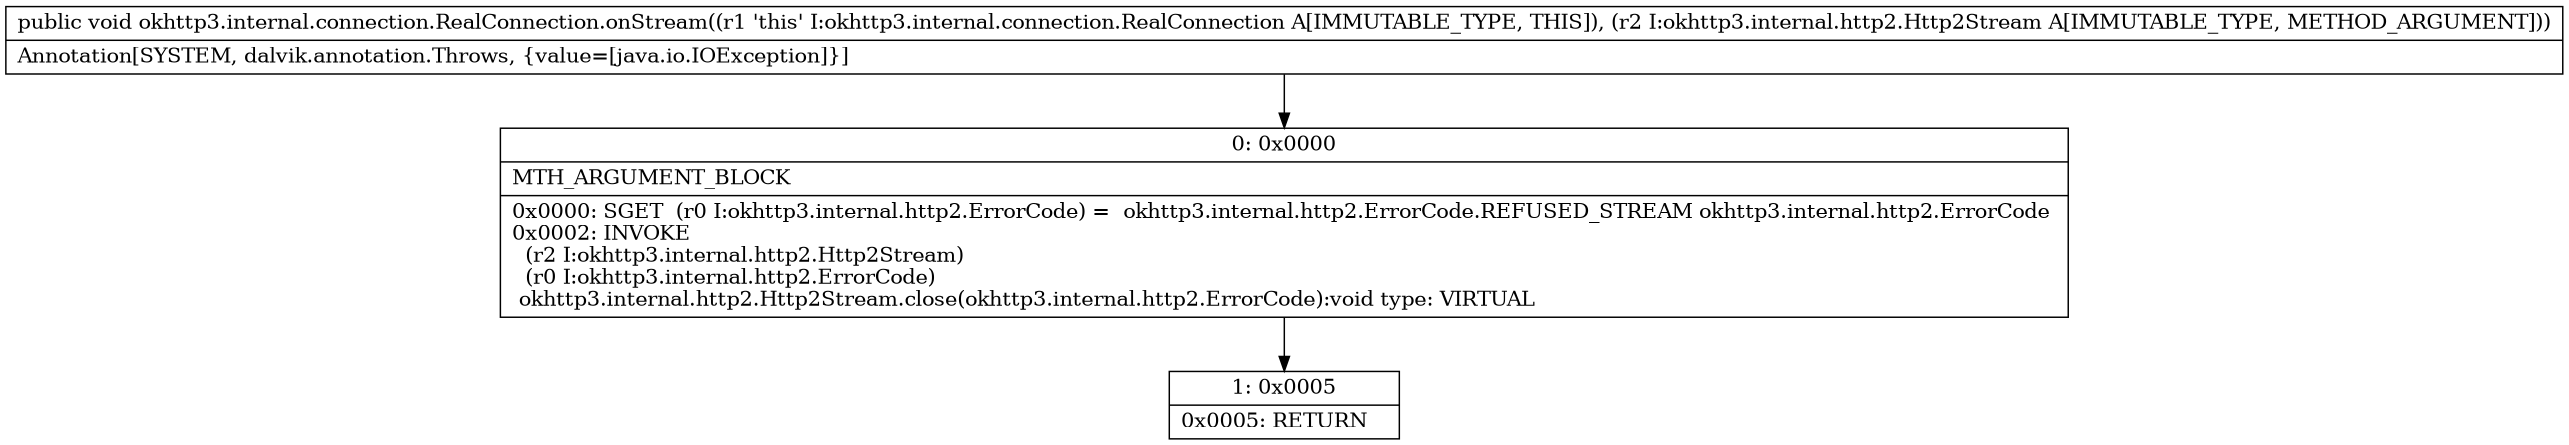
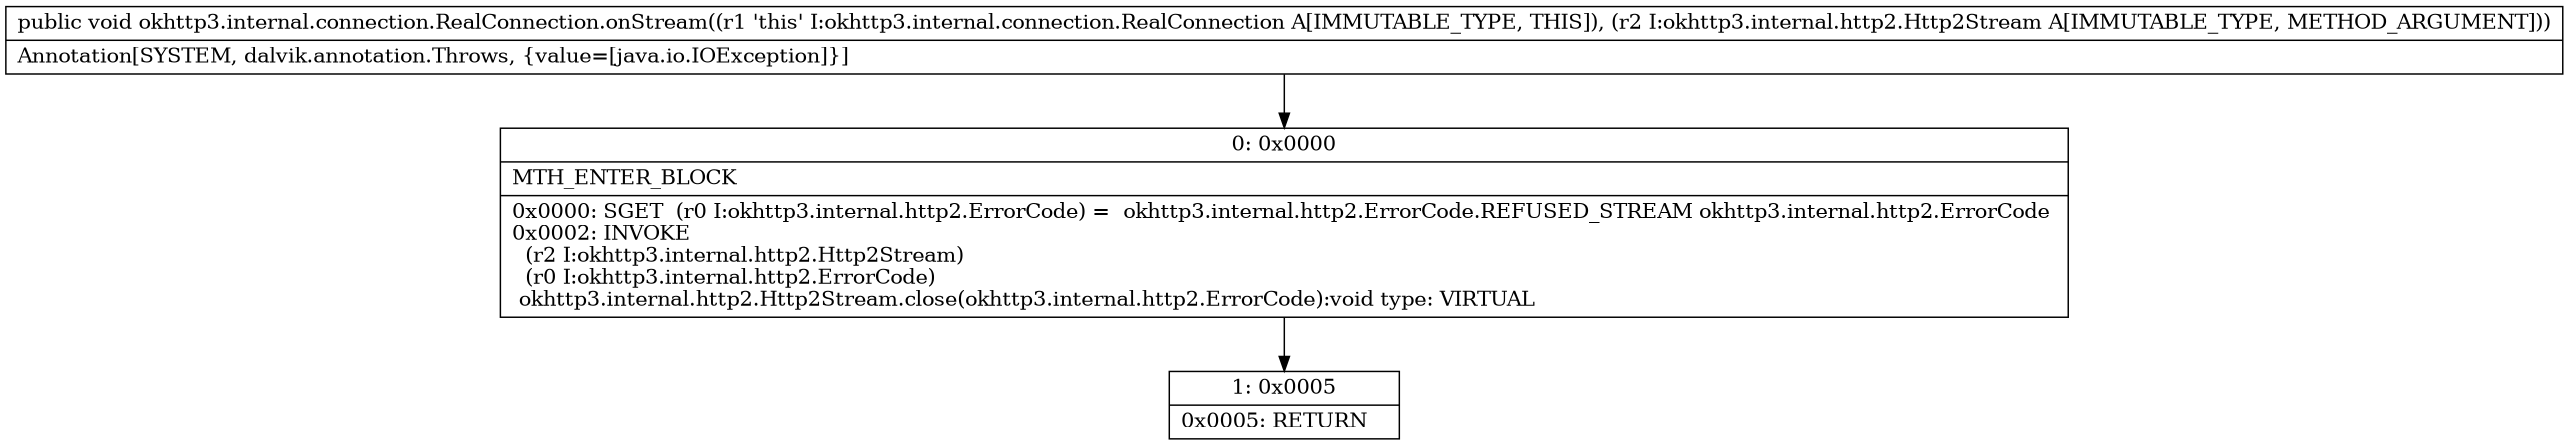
(651, 178) -> (625, 178)
